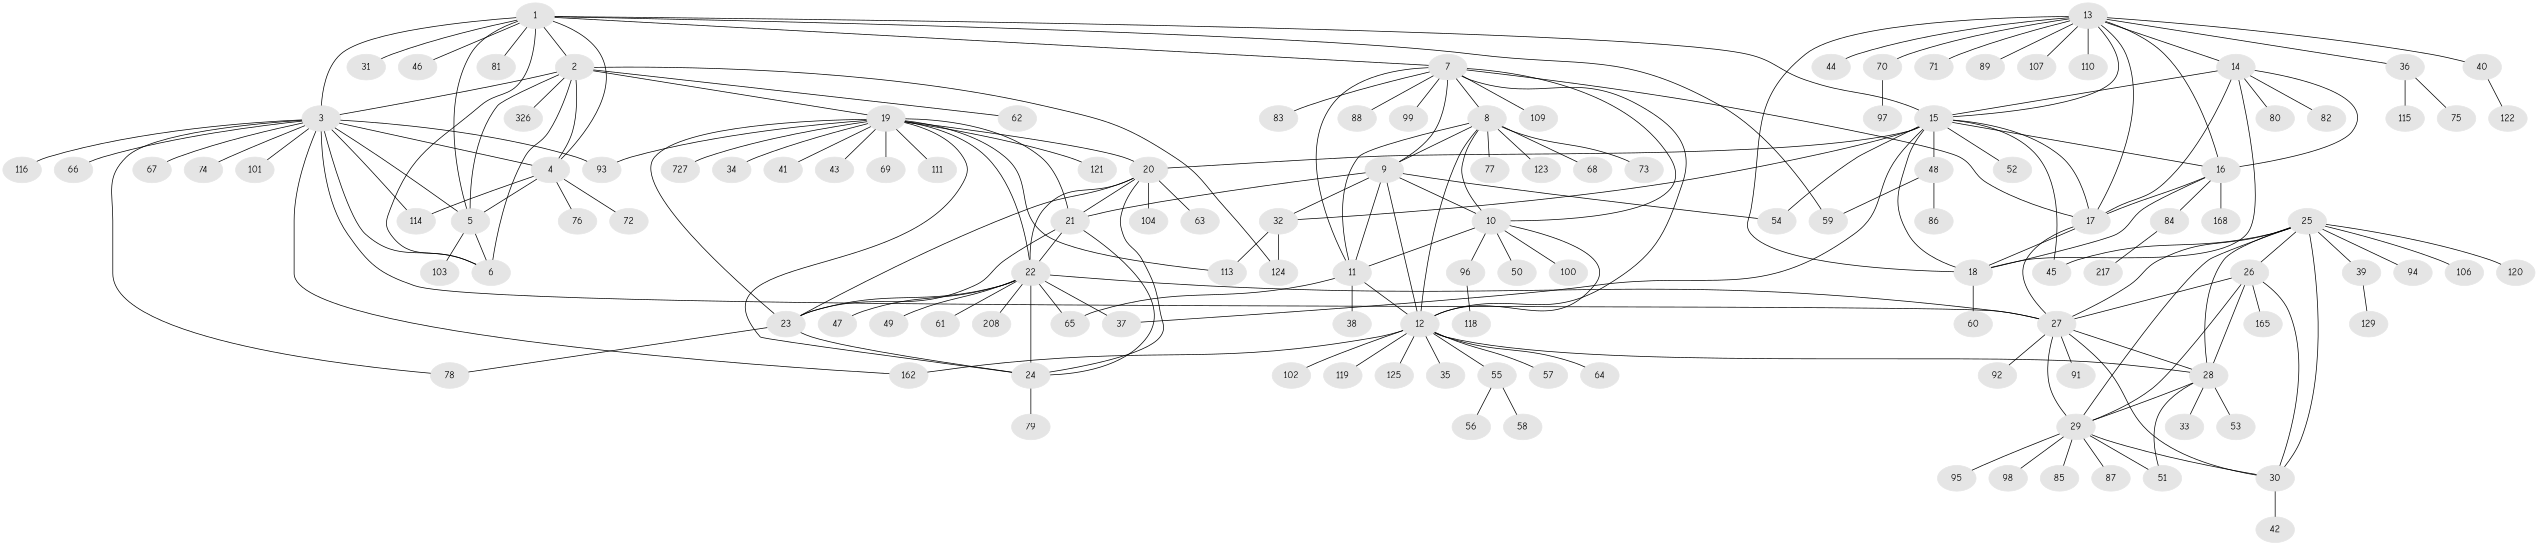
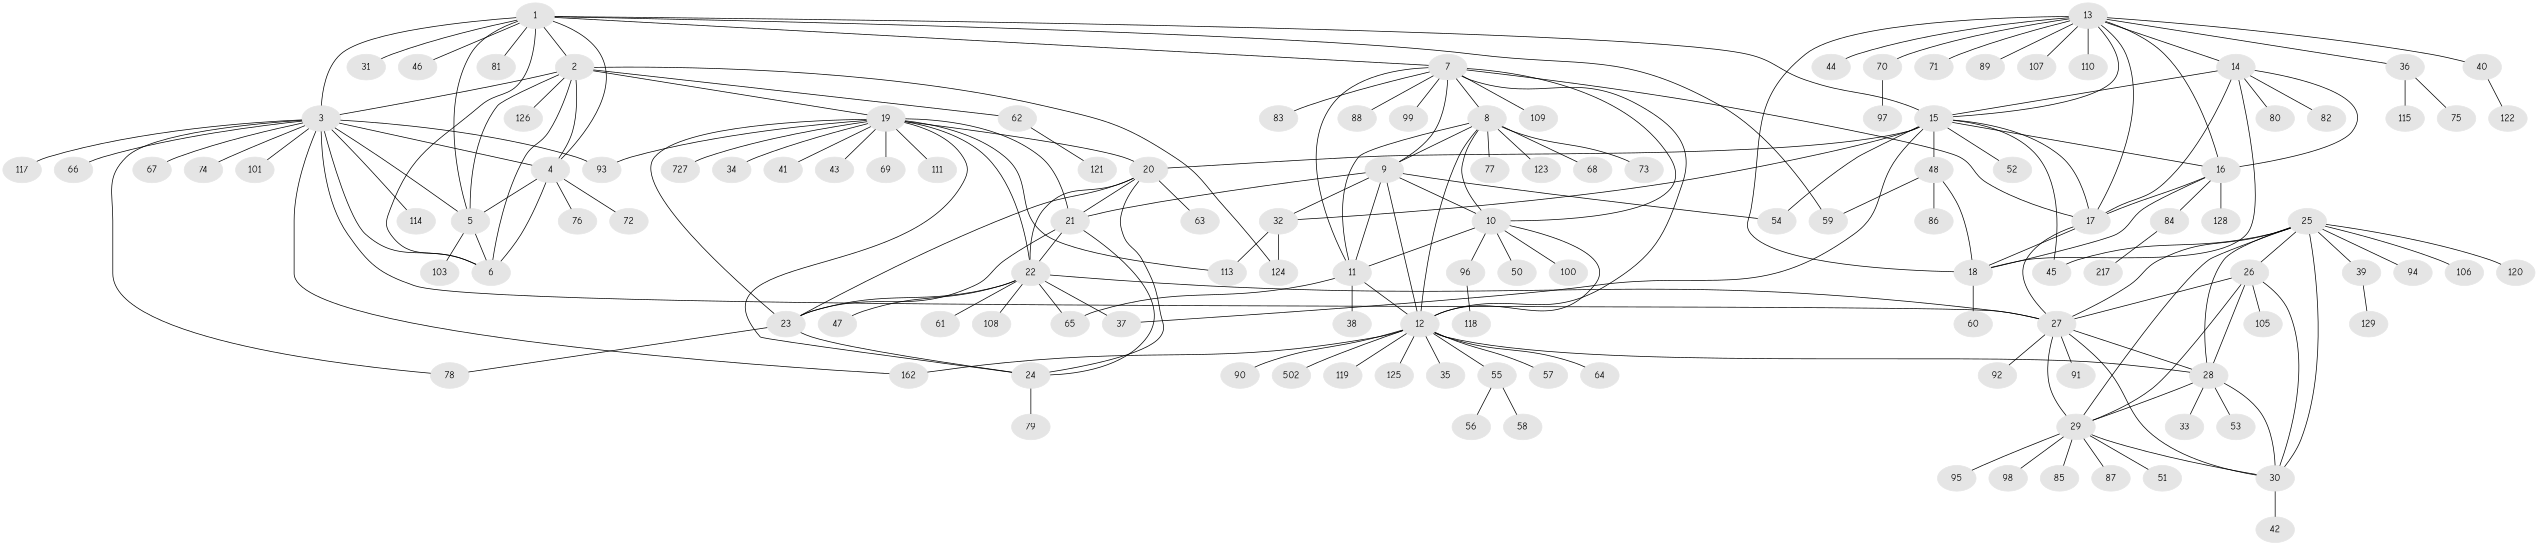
(523, 119) -> (523, 119)
(994, 138) -> (1065, 149)
(22, 170) -> (22, 170)
(482, 194) -> (527, 224)
(1899, 209) -> (1963, 218)
(1149, 221) -> none
(2221, 221) -> (2221, 221)
(889, 324) -> none
(992, 324) -> (992, 324)
(1031, 324) -> none
(2263, 324) -> (2263, 324)
none -> (1240, 376)
(1291, 376) -> (1291, 376)
(2158, 417) -> (2263, 416)
